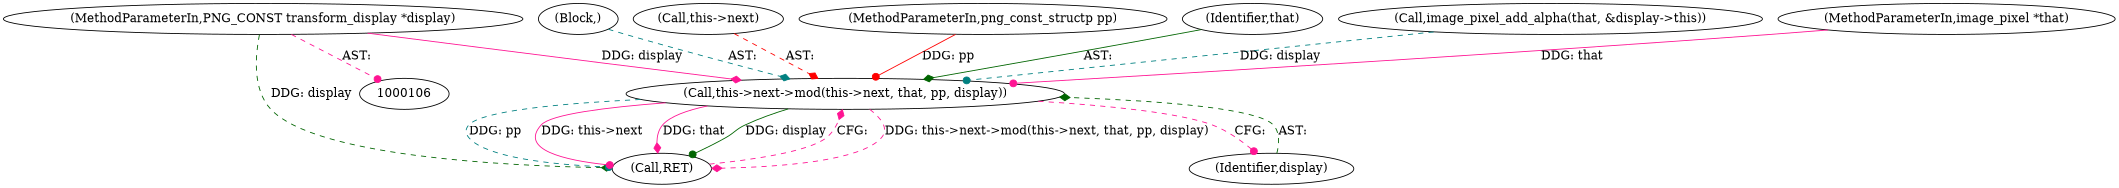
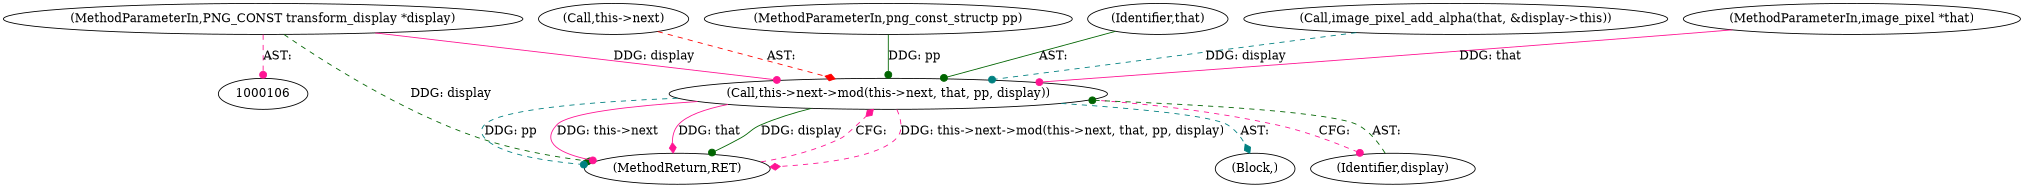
(694, 53) -> (1158, 112)
(1068, 54) -> (1031, 54)
(917, 55) -> (888, 53)
(549, 56) -> (574, 56)
(1188, 105) -> (1247, 109)
(662, 169) -> (677, 169)
